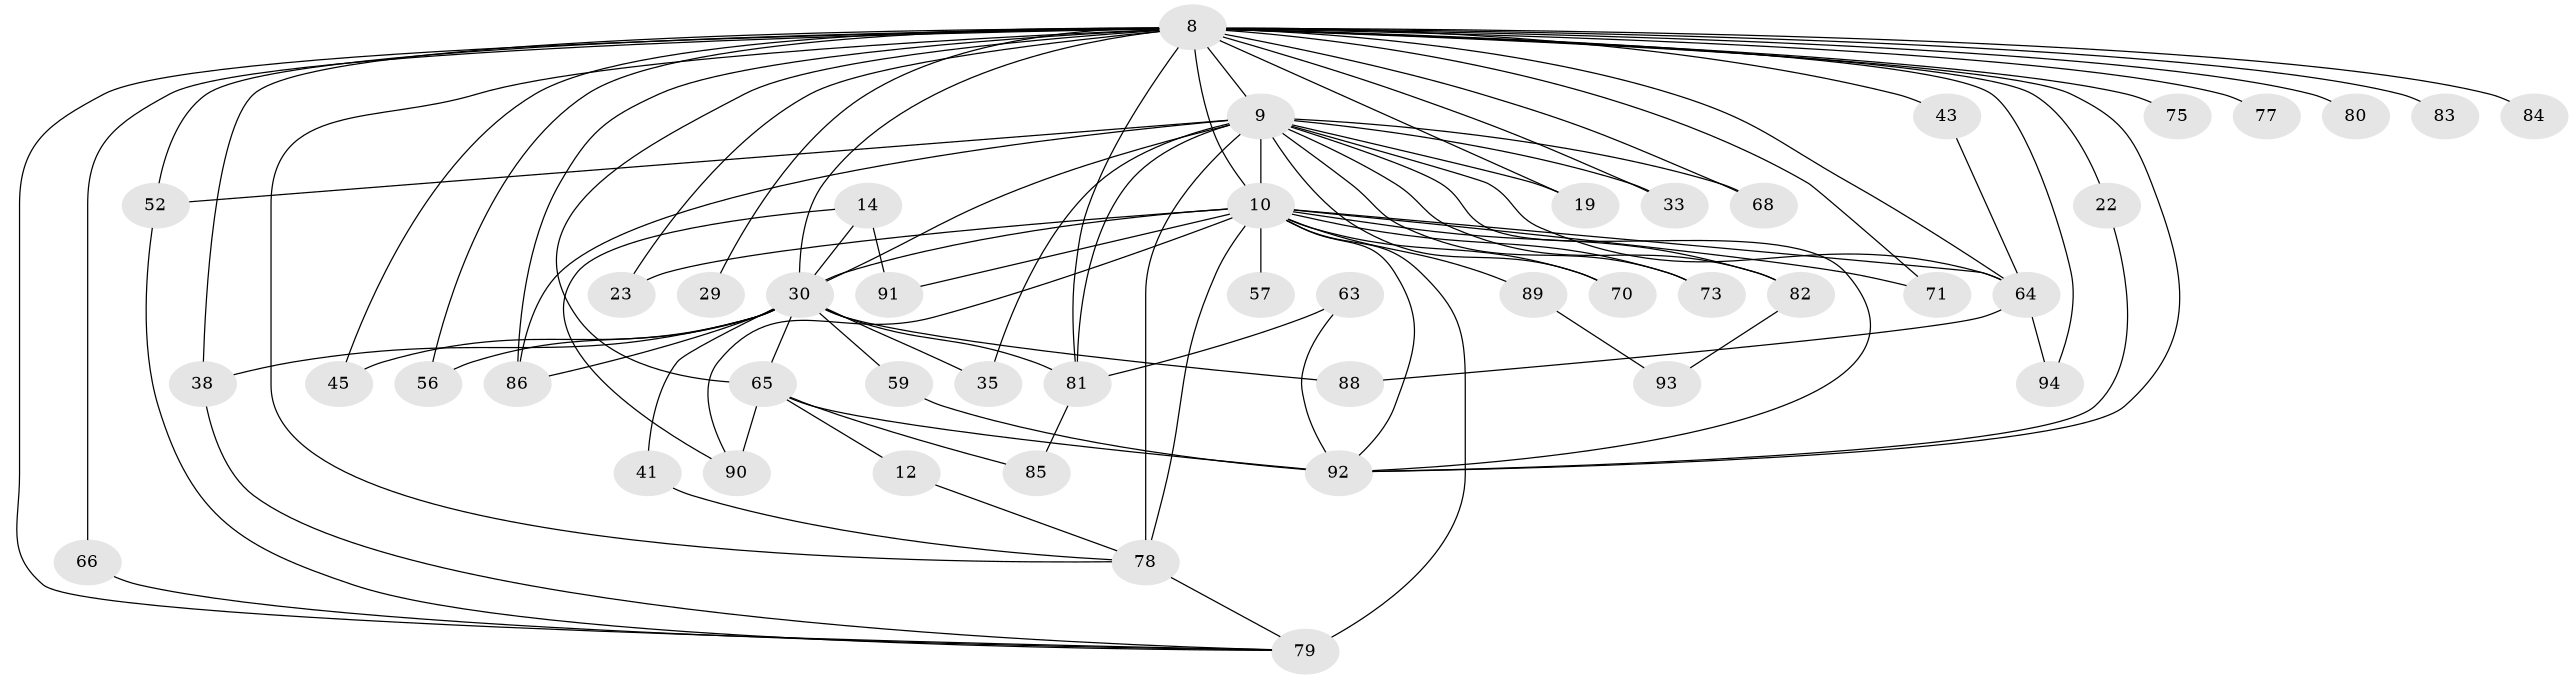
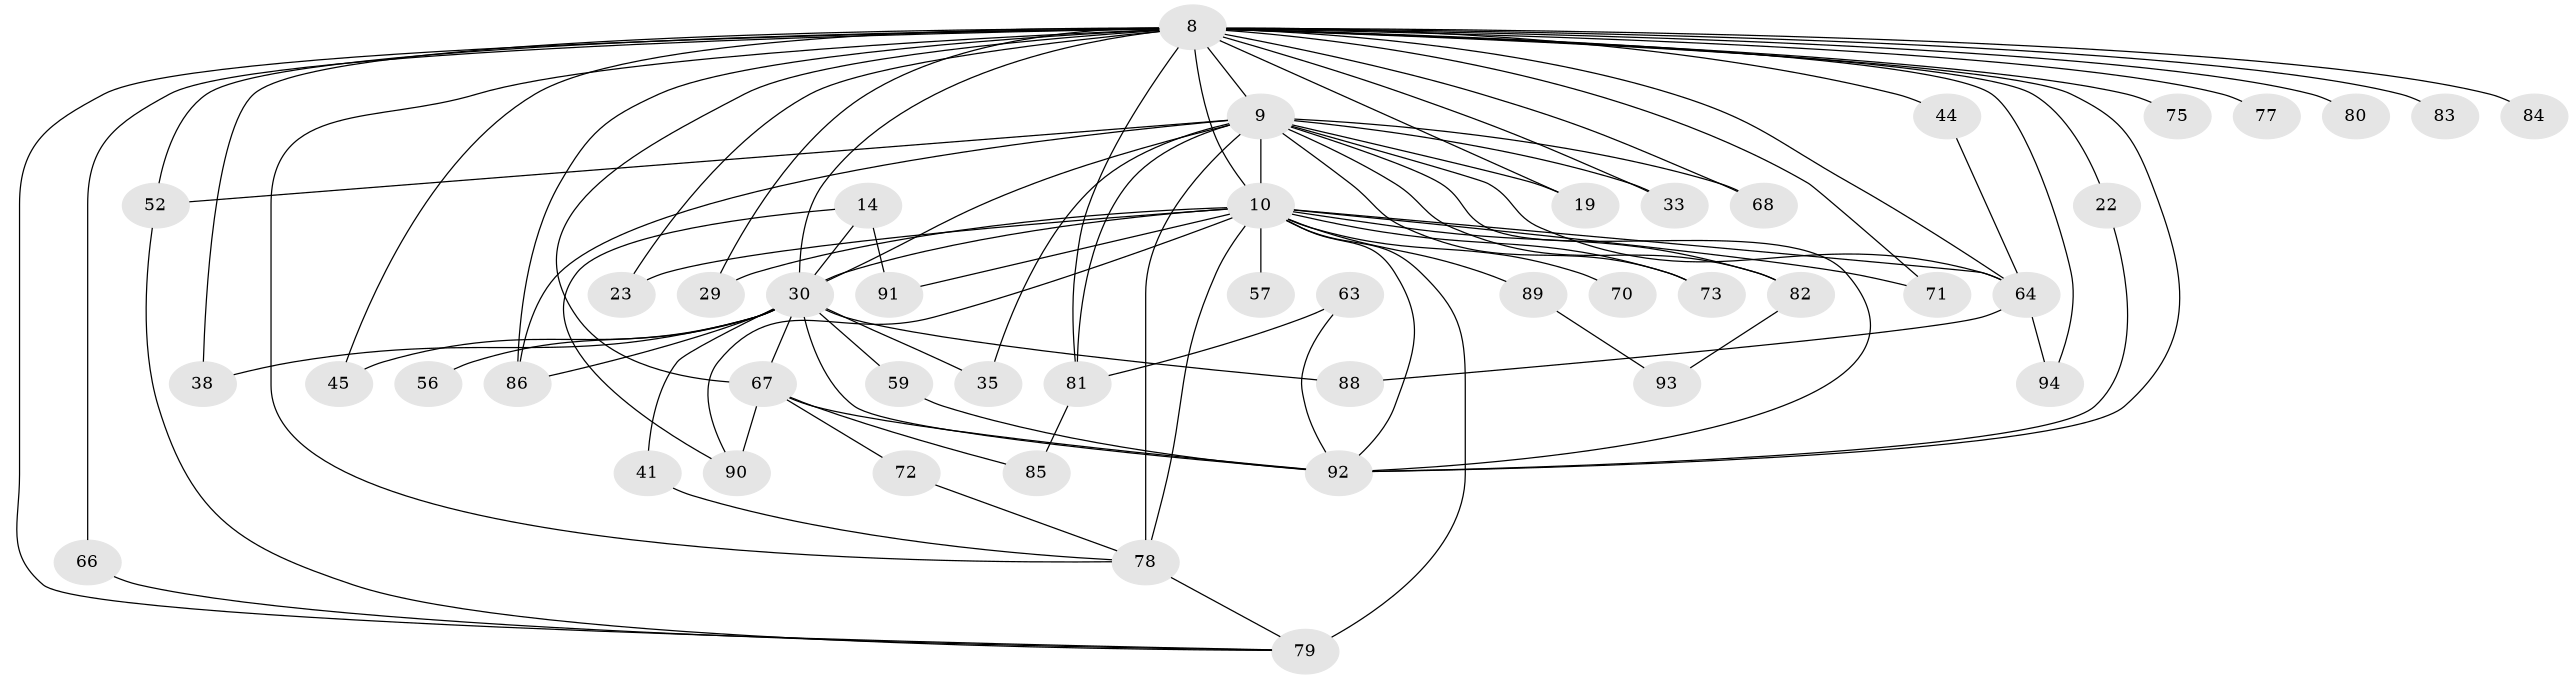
(626, 77) -> none
(1947, 116) -> (1947, 116)
none -> (979, 228)
(1414, 251) -> none
(939, 339) -> (1027, 441)
(763, 384) -> (763, 384)
(907, 473) -> (907, 473)
(703, 610) -> none
